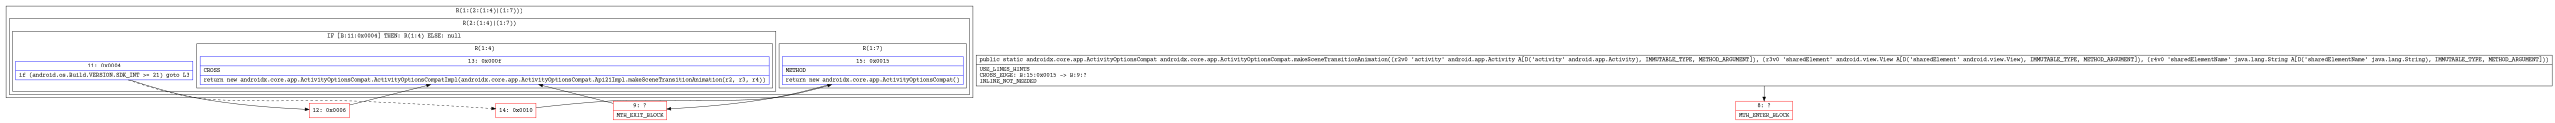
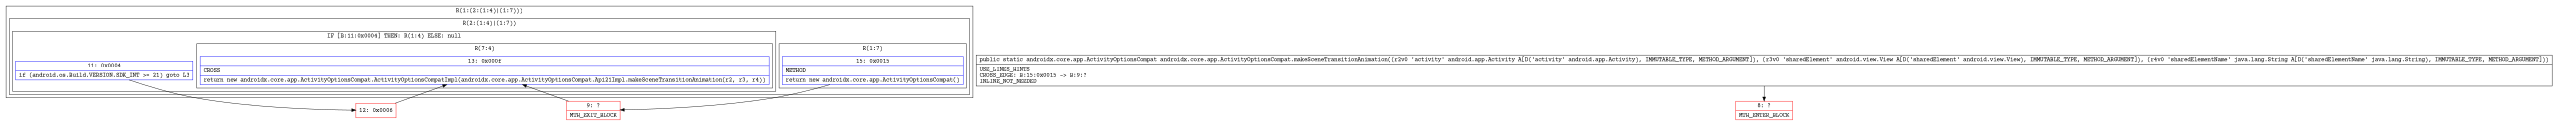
(485, 48) -> (485, 48)
(516, 111) -> none
